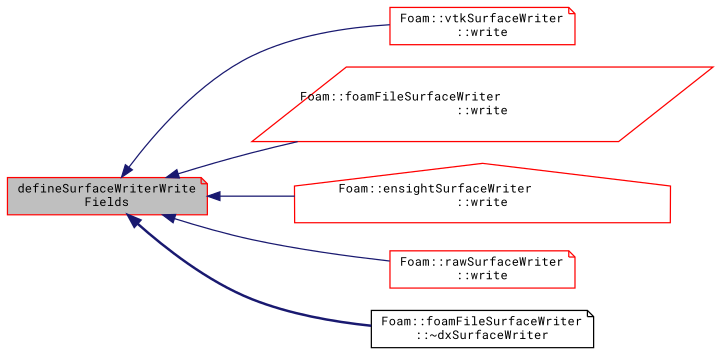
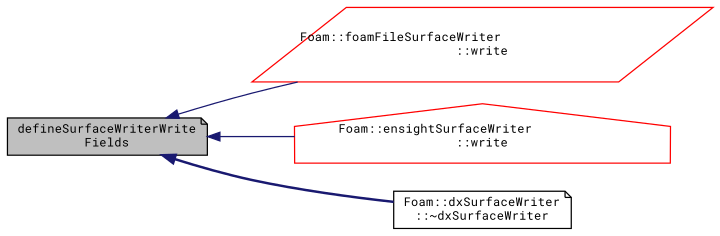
(482, 26) -> none
(107, 196) -> (107, 137)
(482, 269) -> none
(482, 329) -> (482, 210)
